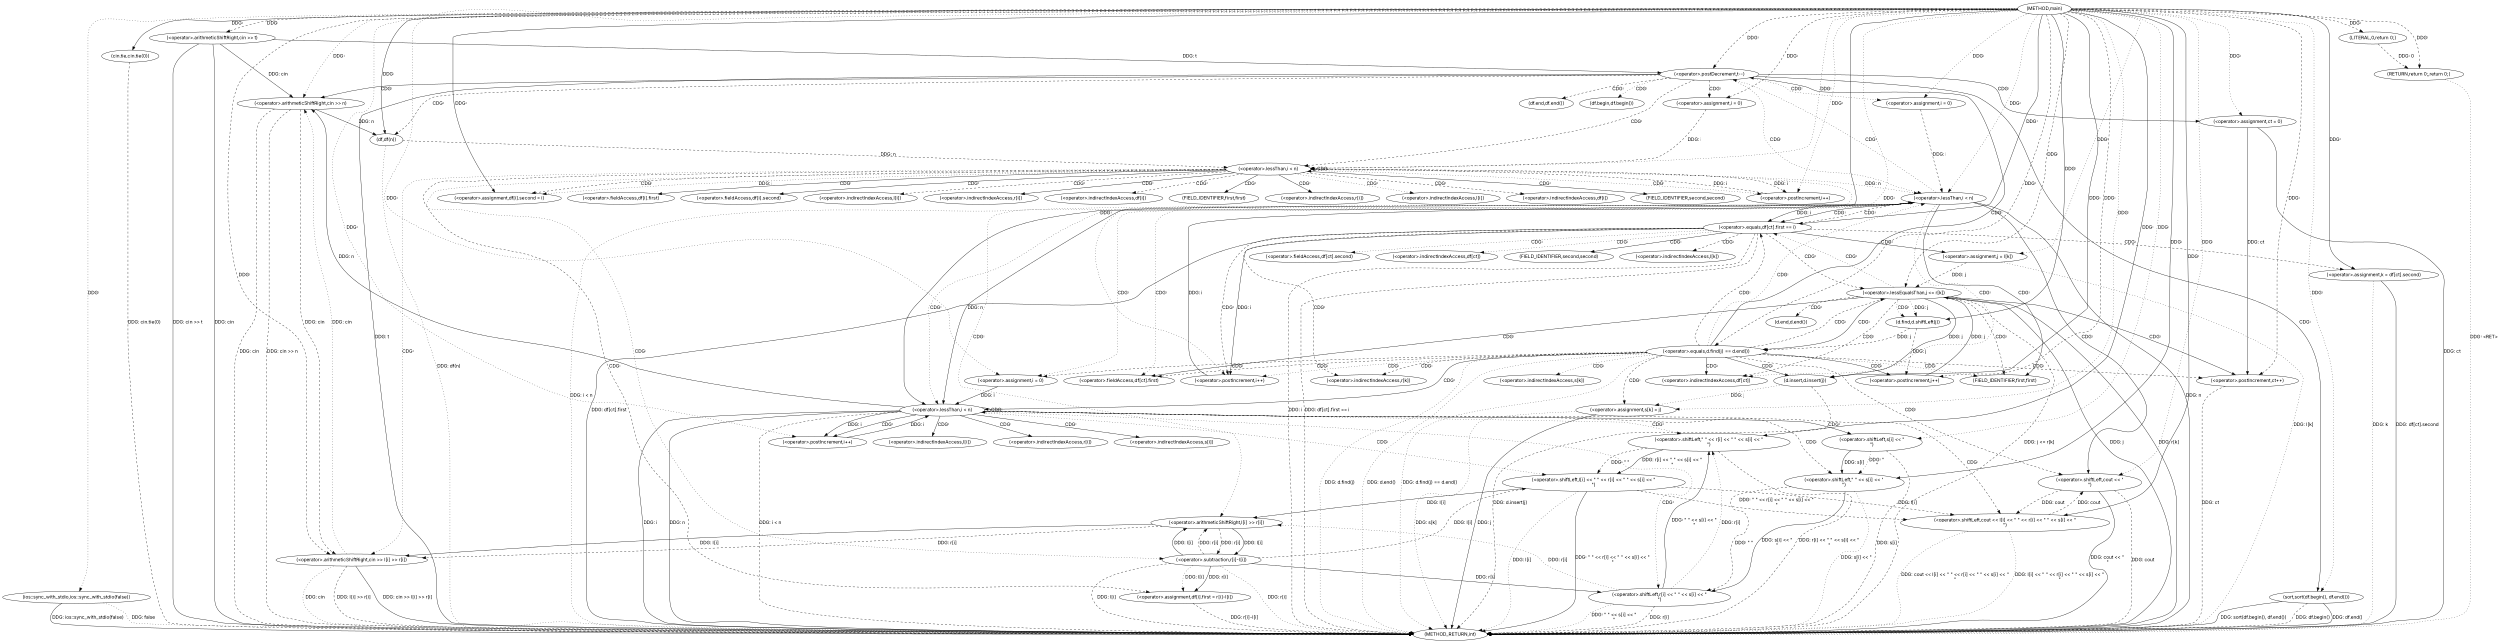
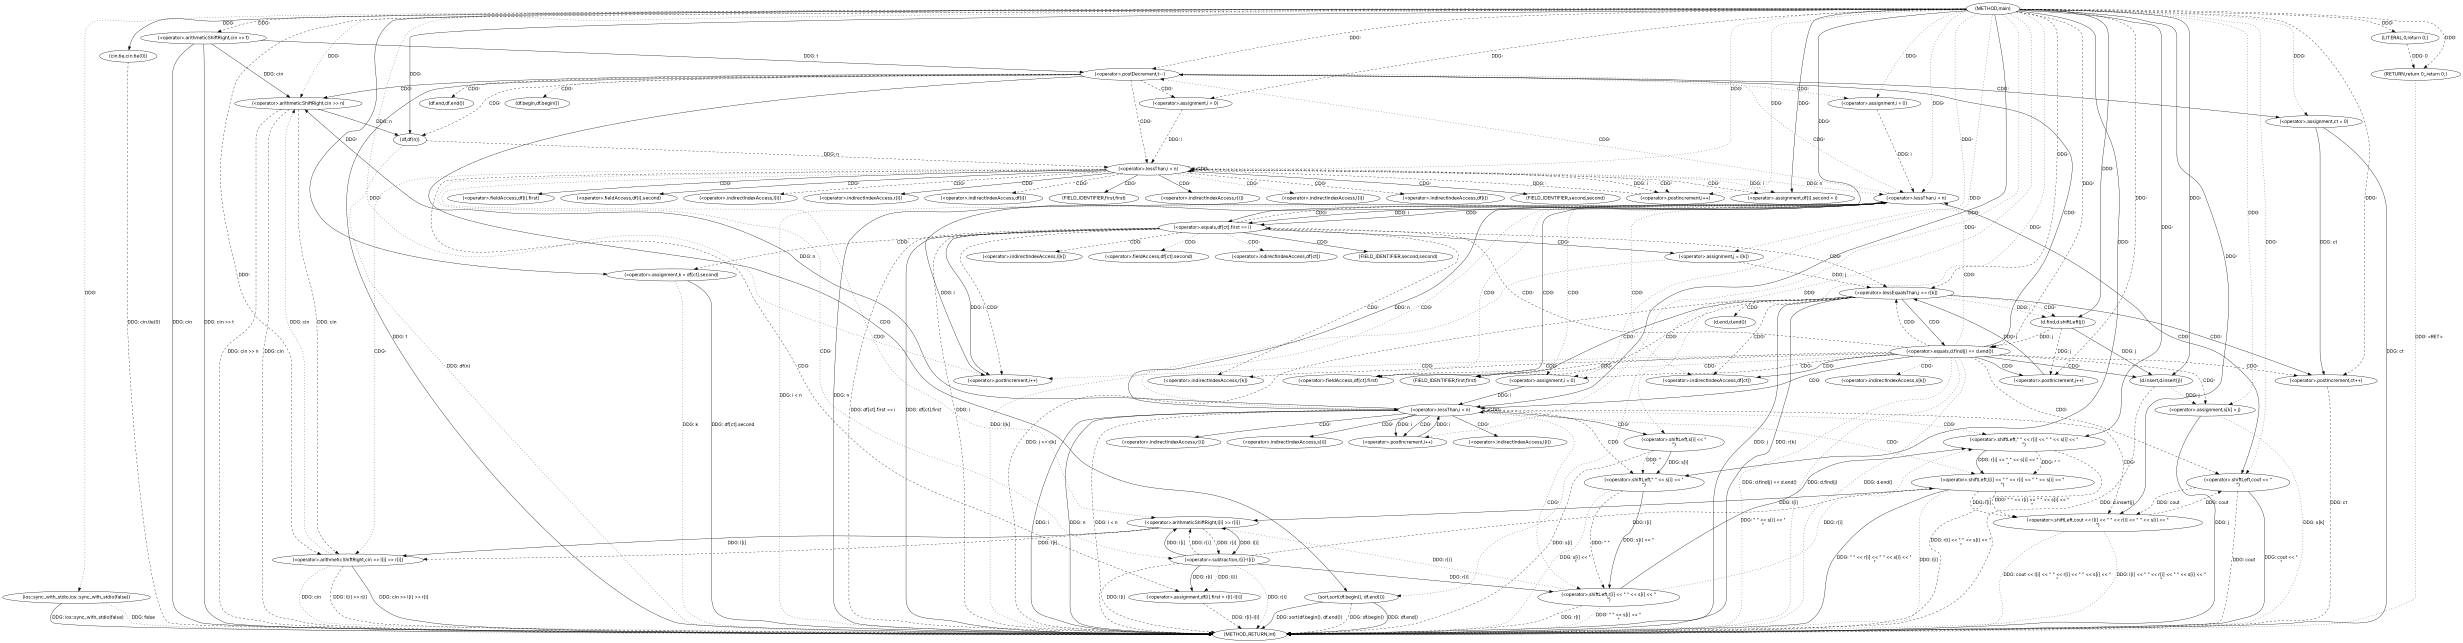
(1836, 258) -> none
(1917, 347) -> (2109, 350)
